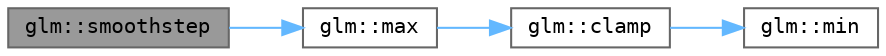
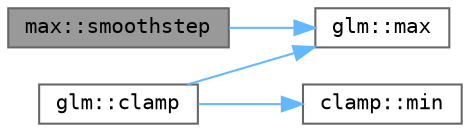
(119, 28) -> (119, 28)
(463, 28) -> (241, 69)
(811, 28) -> (382, 104)
